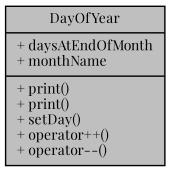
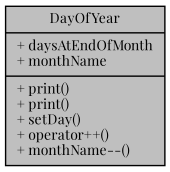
(62, 151) -> (74, 151)
